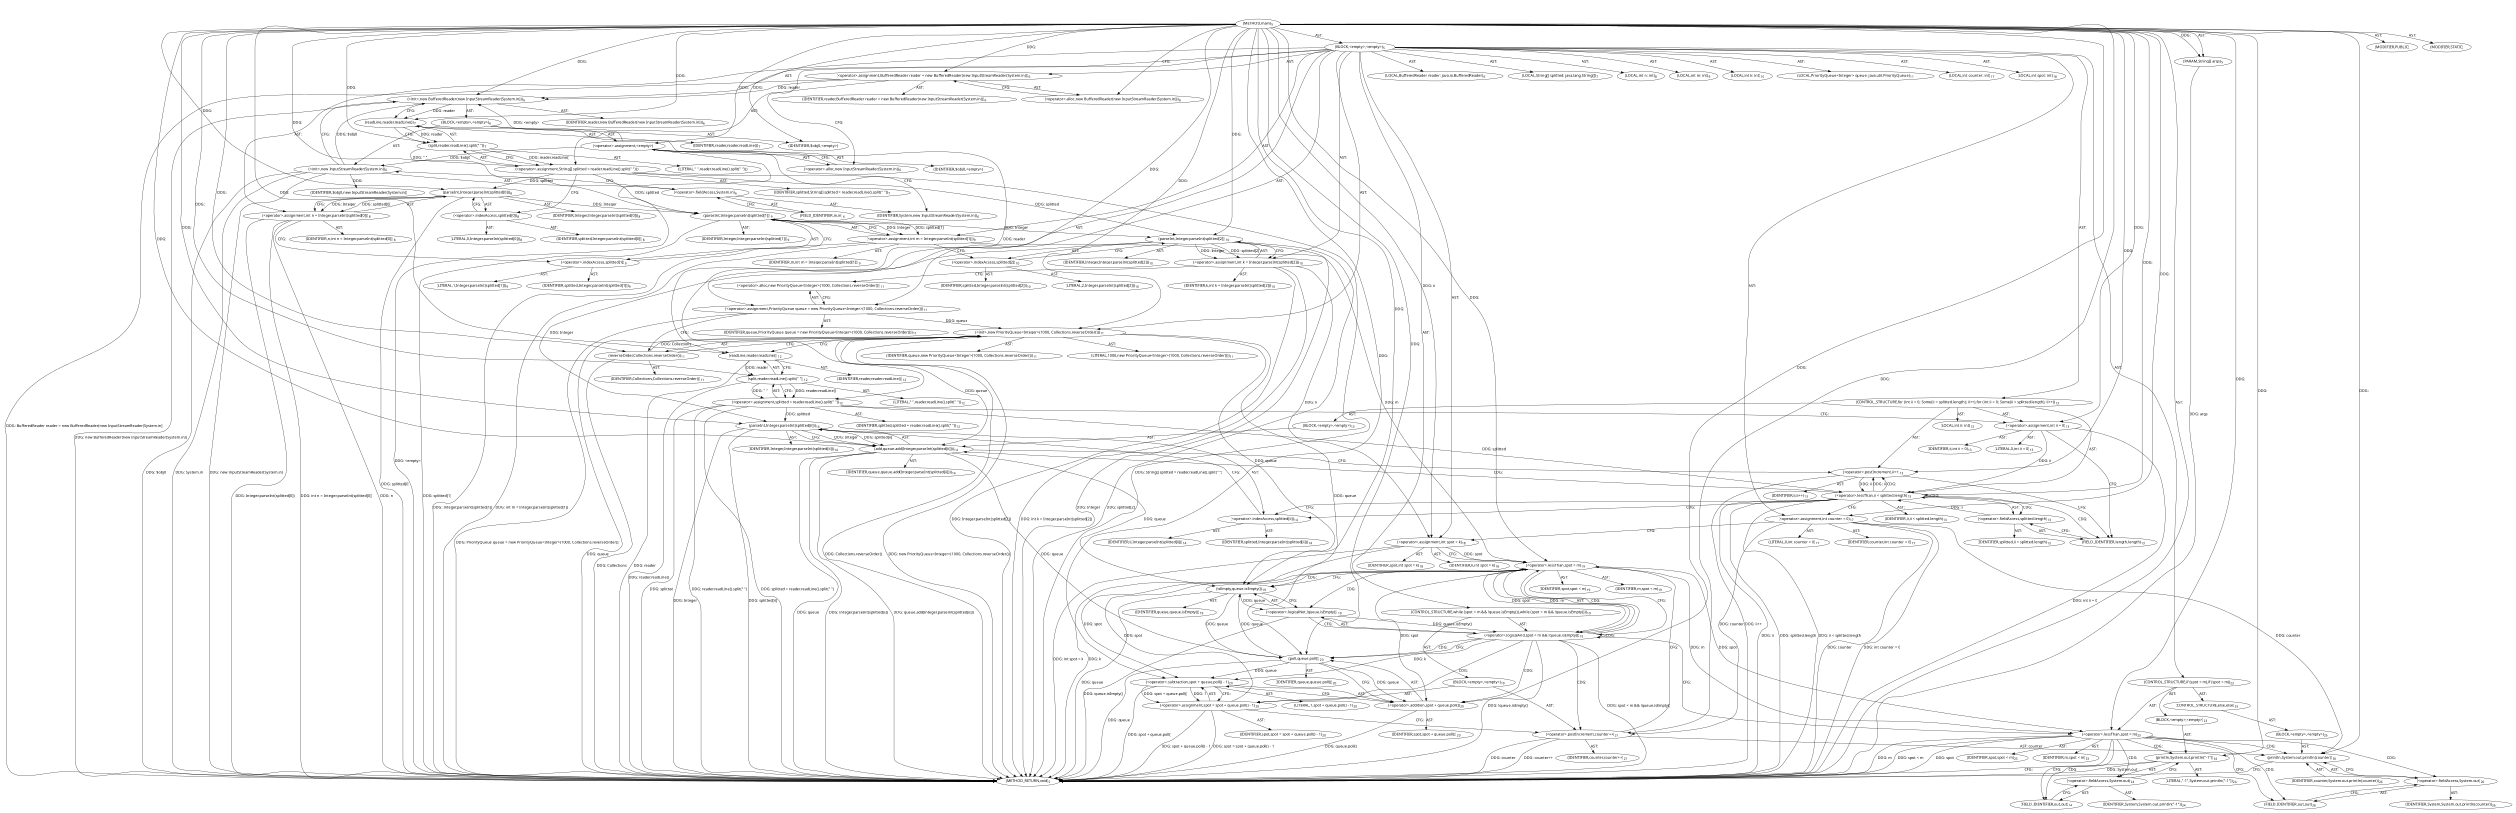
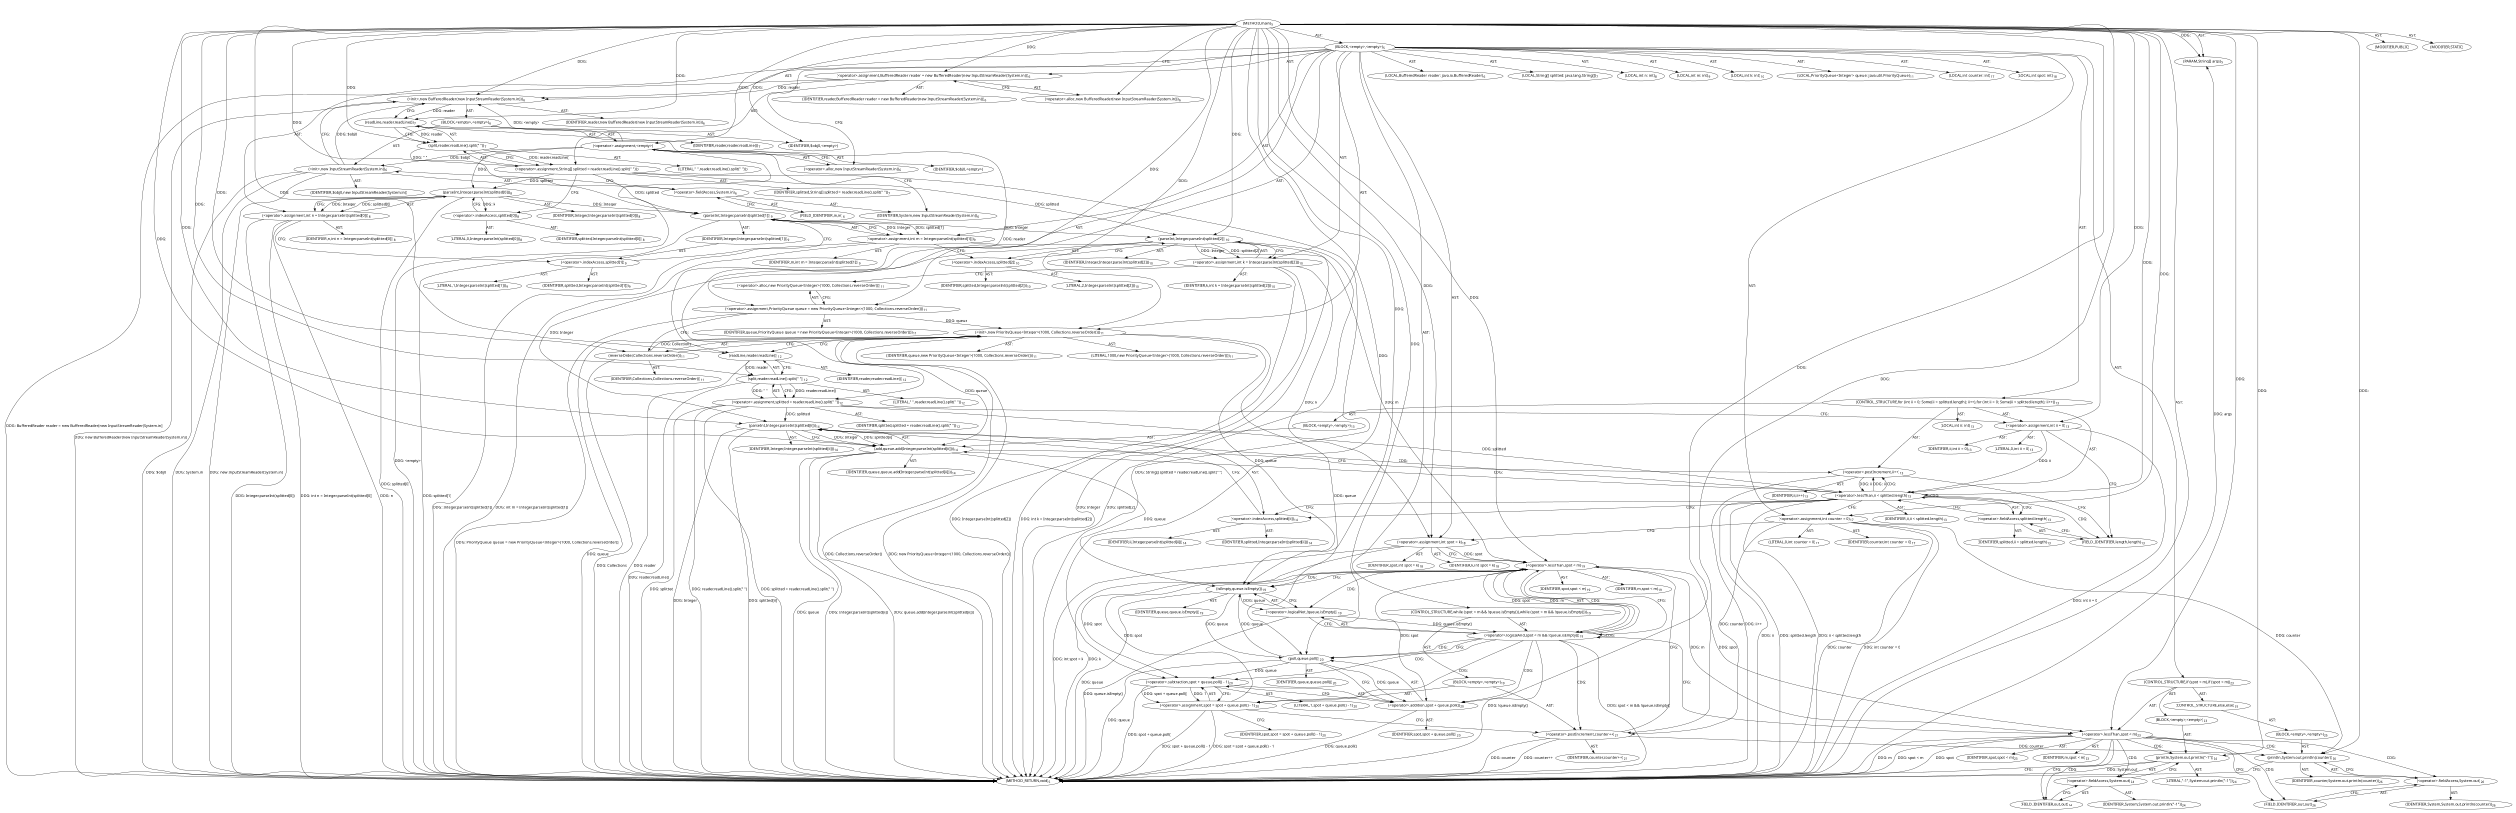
(524, 26) -> (495, 154)
(2124, 52) -> none
(358, 181) -> (358, 181)
(489, 204) -> (489, 204)
(734, 250) -> (670, 251)
(1429, 286) -> (1429, 286)
none -> (1354, 459)
(1957, 508) -> (1957, 508)
(1085, 596) -> none
(1420, 659) -> (1420, 659)
(1877, 716) -> (1895, 740)
(1262, 720) -> (1262, 720)
(2031, 746) -> (2031, 746)
(2316, 772) -> (2302, 772)
